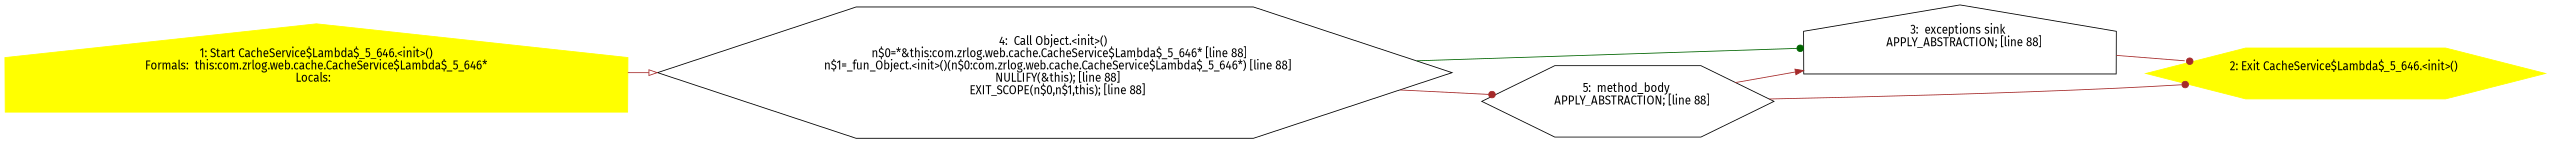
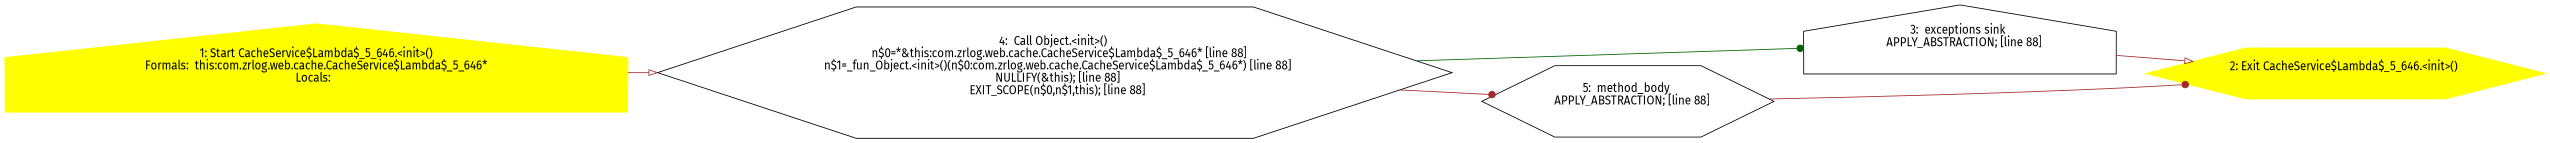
(2151, 58) -> (2151, 58)
(1765, 77) -> none
